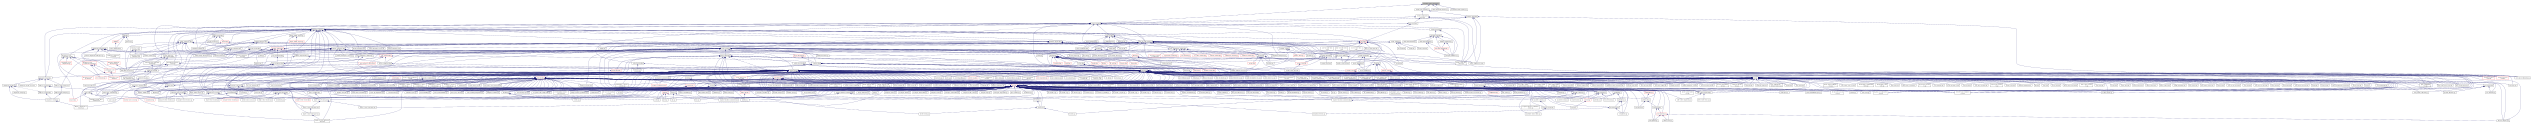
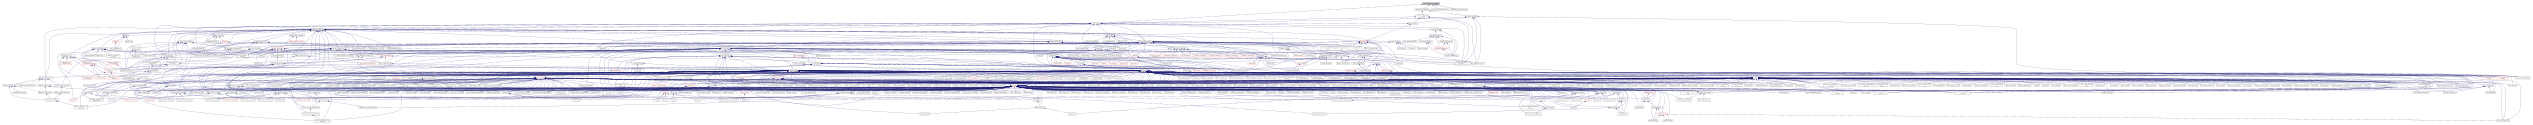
none -> (299, 85)
